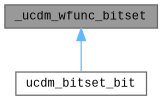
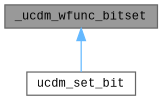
(81, 84) -> (81, 84)
